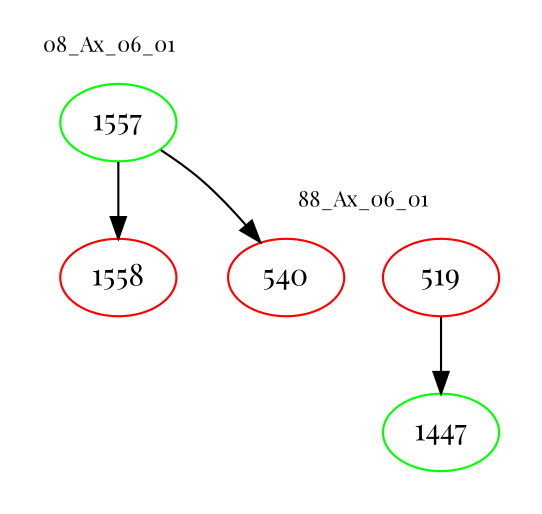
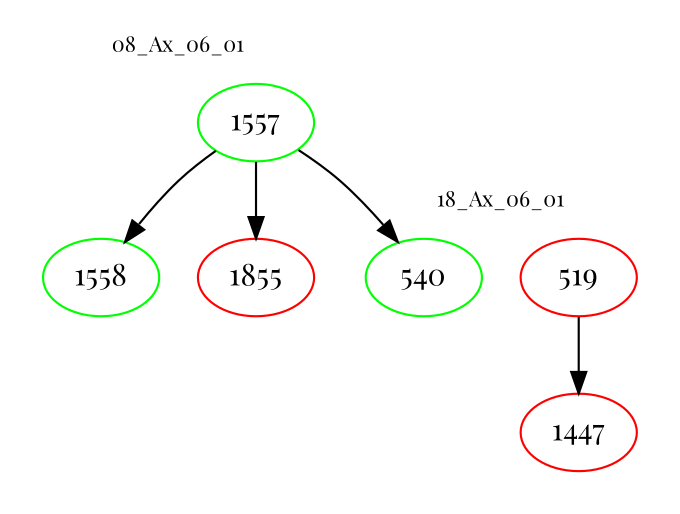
(364, 201) -> (501, 201)
(118, 278) -> (101, 278)
none -> (256, 278)
(286, 278) -> (424, 278)
(441, 432) -> (579, 432)
